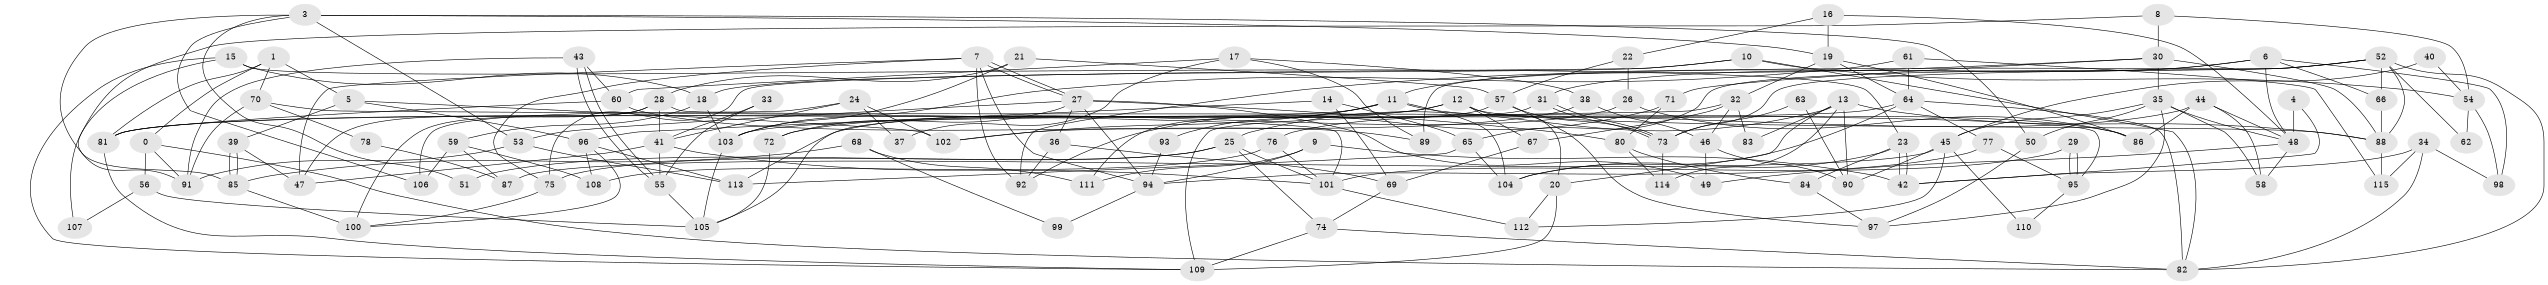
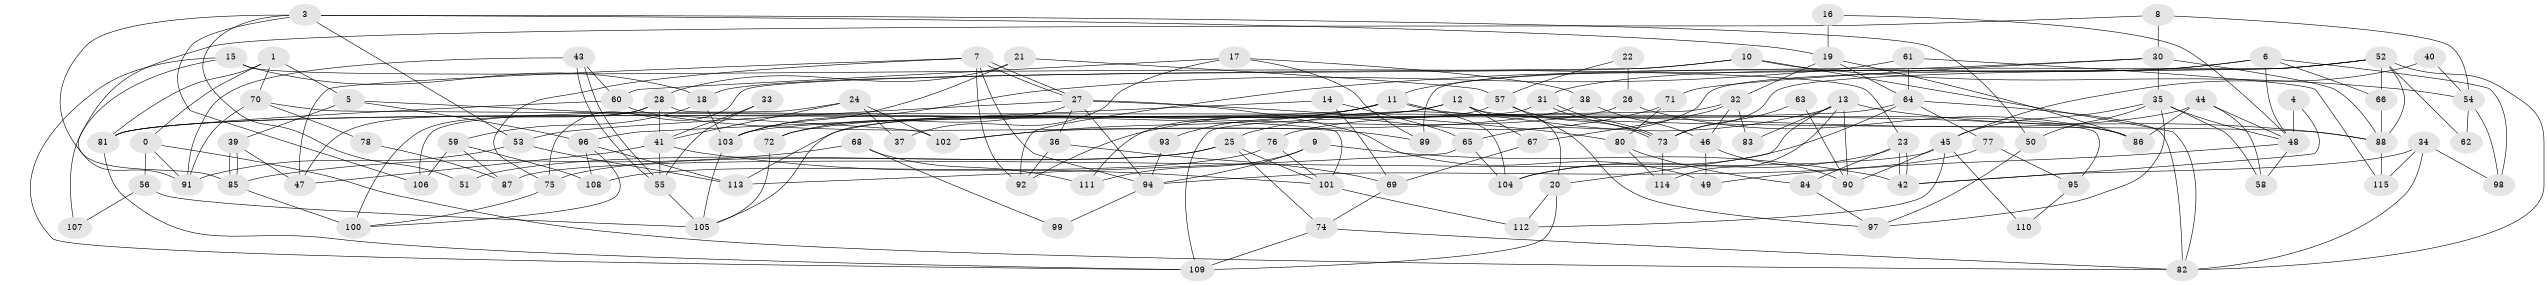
(1728, 36) -> none
(2074, 143) -> none
